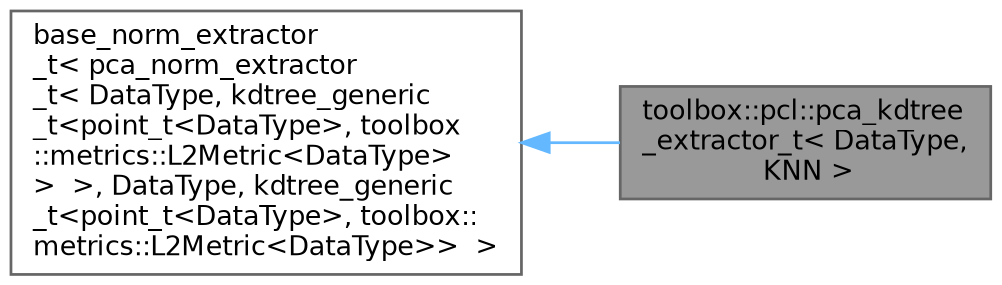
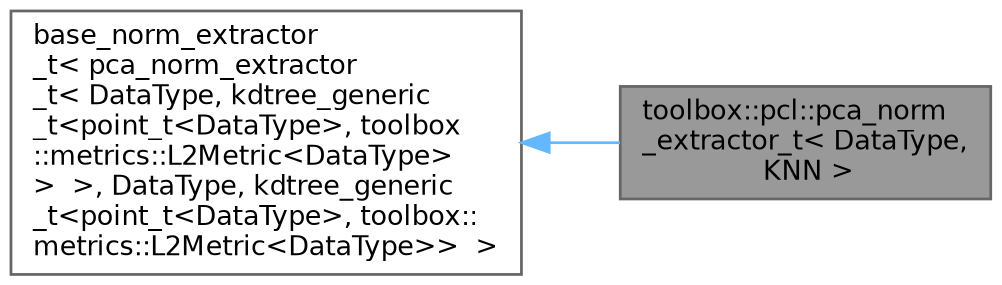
(805, 143) -> (805, 143)
